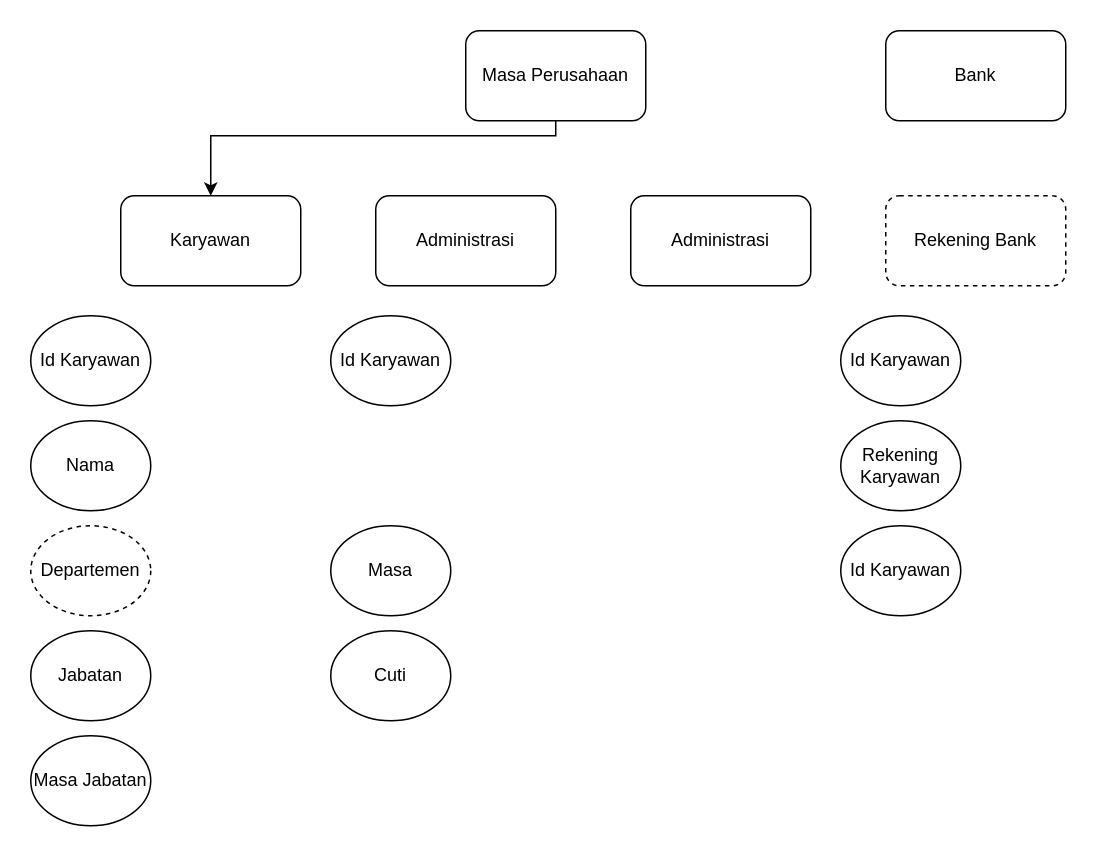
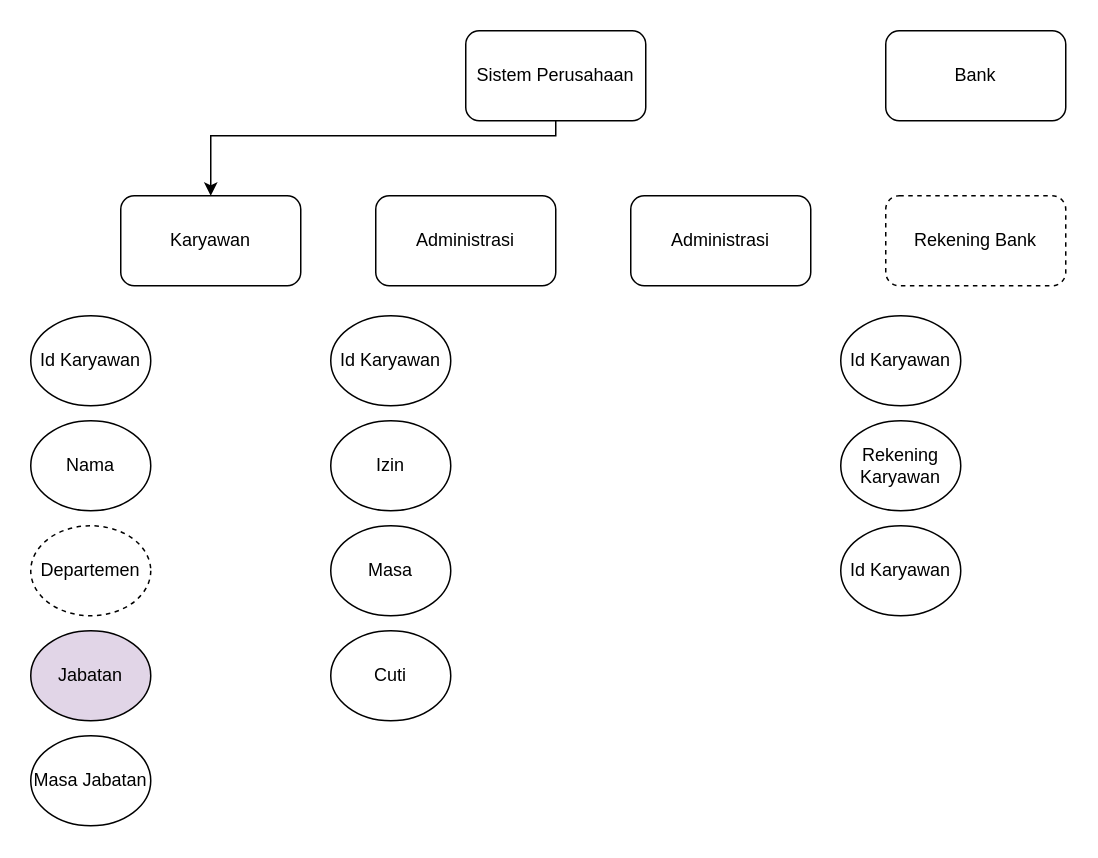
(556, 76) -> (556, 76)
none -> (391, 466)
(91, 676) -> (91, 676)
